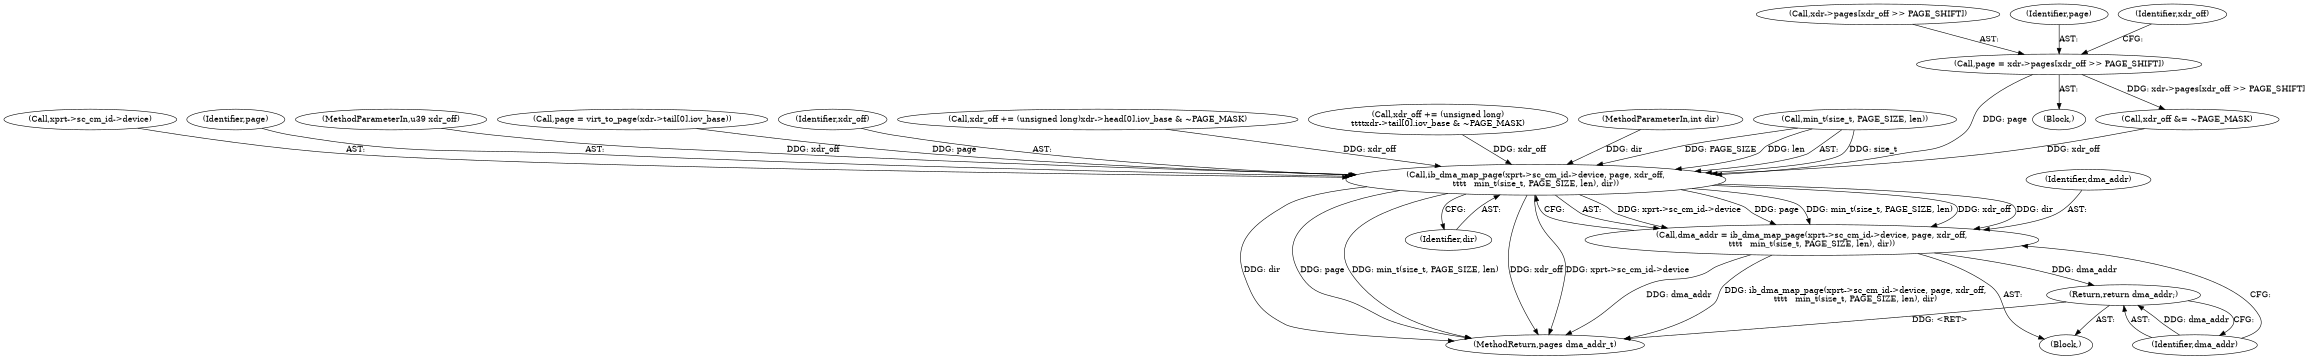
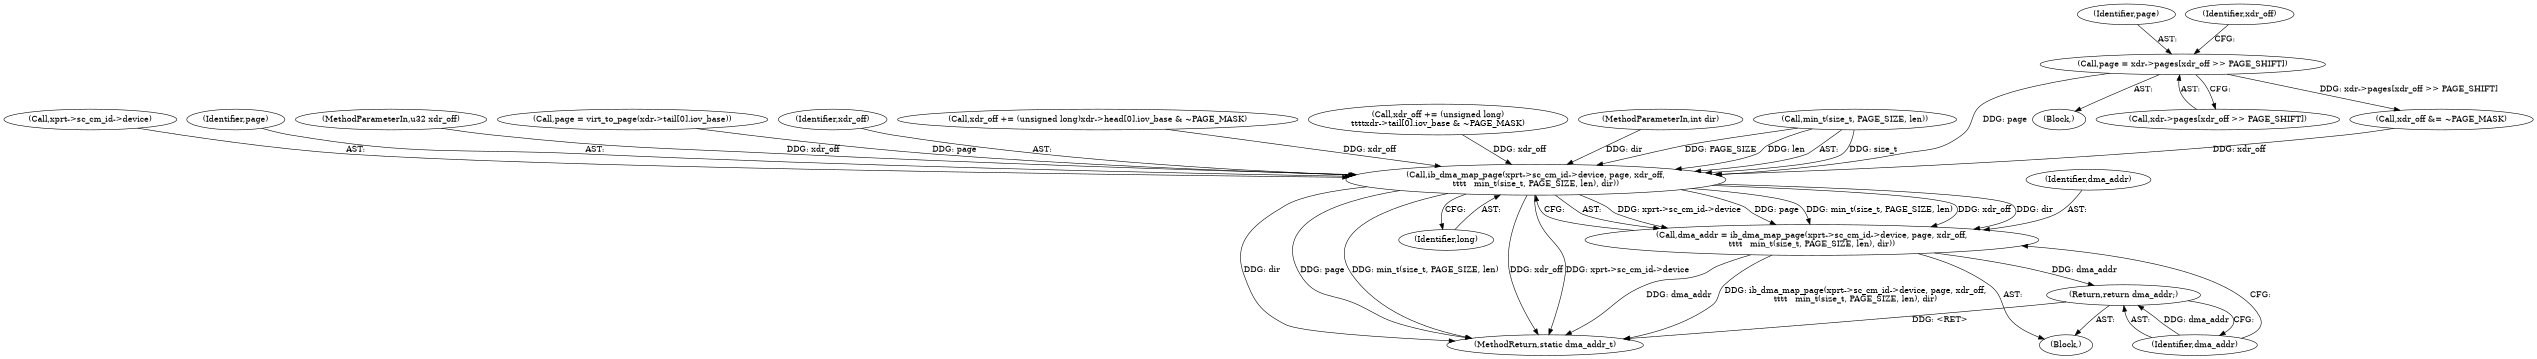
none -> (2207, 88)
(391, 120) -> (391, 120)
(1448, 240) -> (1446, 240)
(1545, 345) -> (1545, 345)
